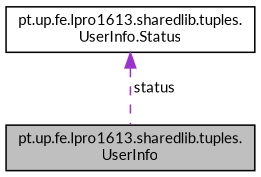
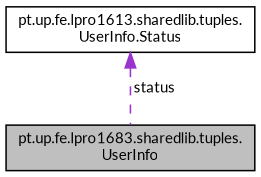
(130, 148) -> (130, 148)
